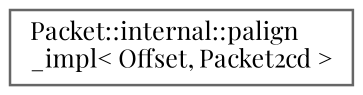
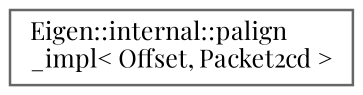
(181, 48) -> (181, 48)
